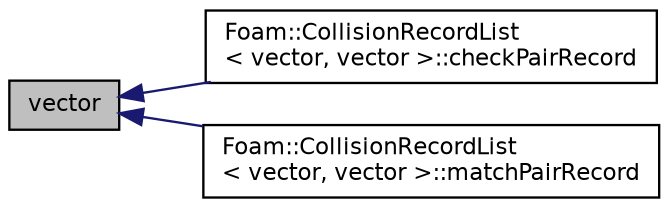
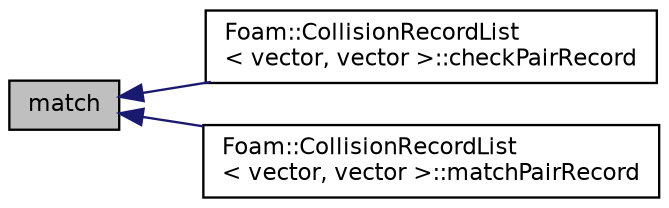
(64, 105) -> (64, 105)
